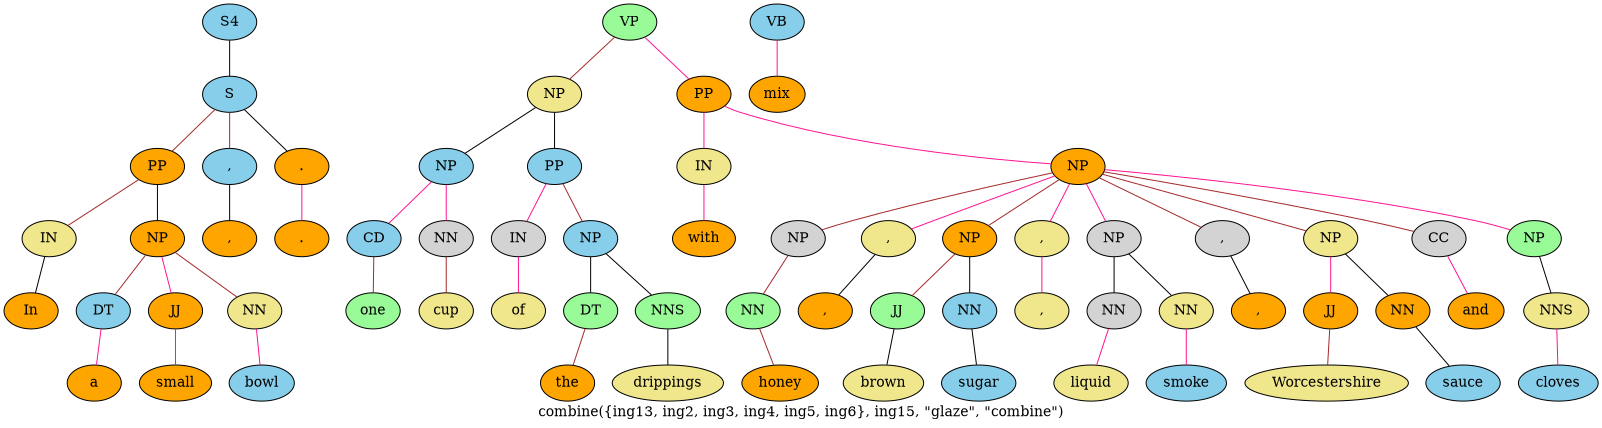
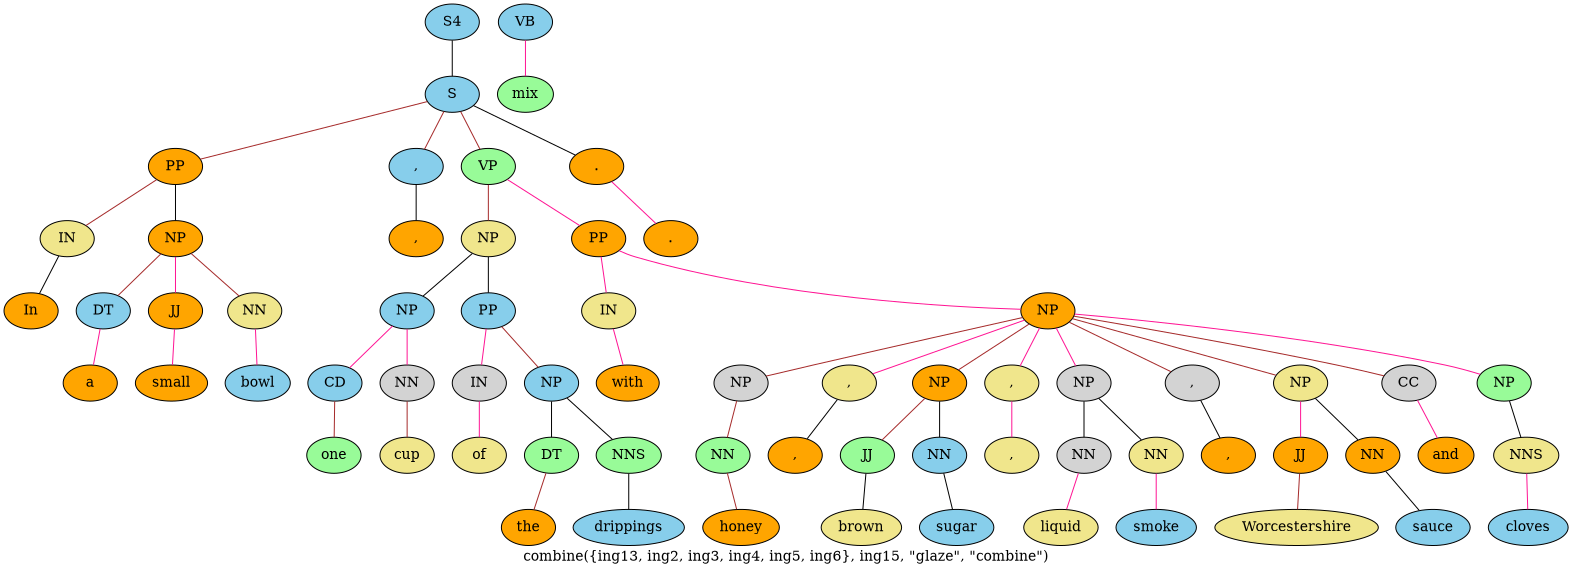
(777, 94) -> (525, 94)
none -> (470, 130)
(668, 383) -> (629, 527)
